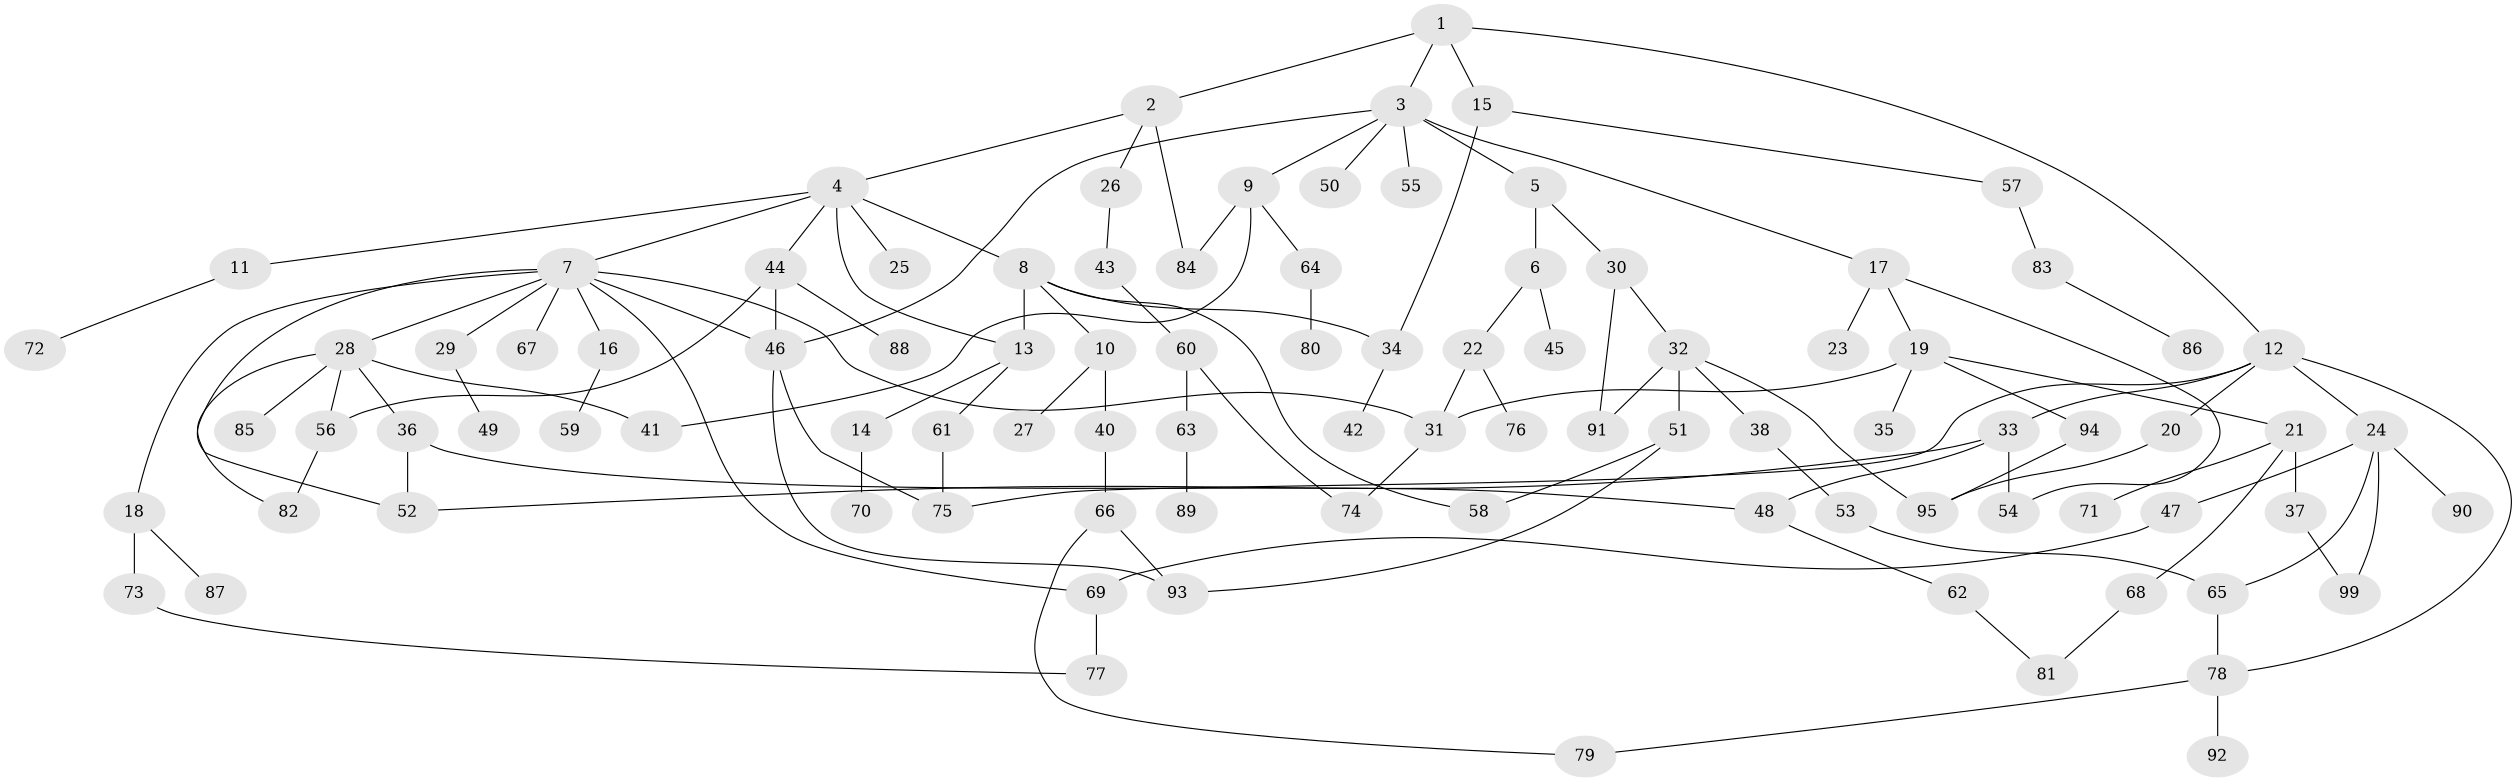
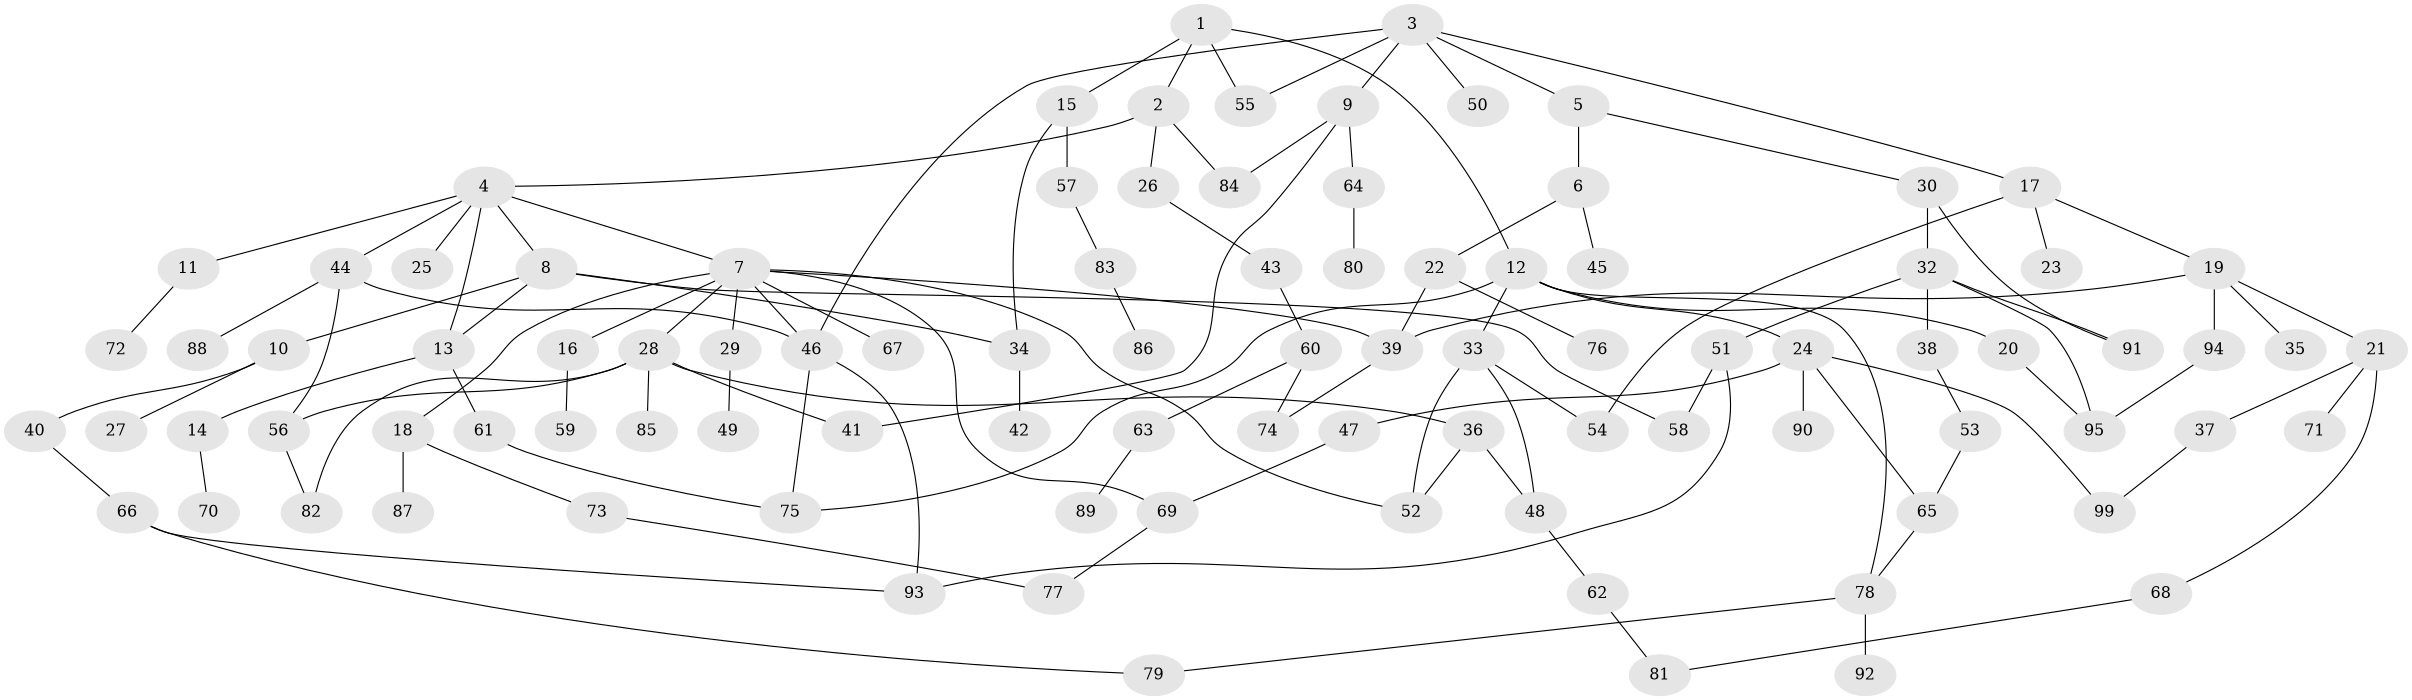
(1422, 66) -> (1223, 66)
(1435, 431) -> (1392, 350)
